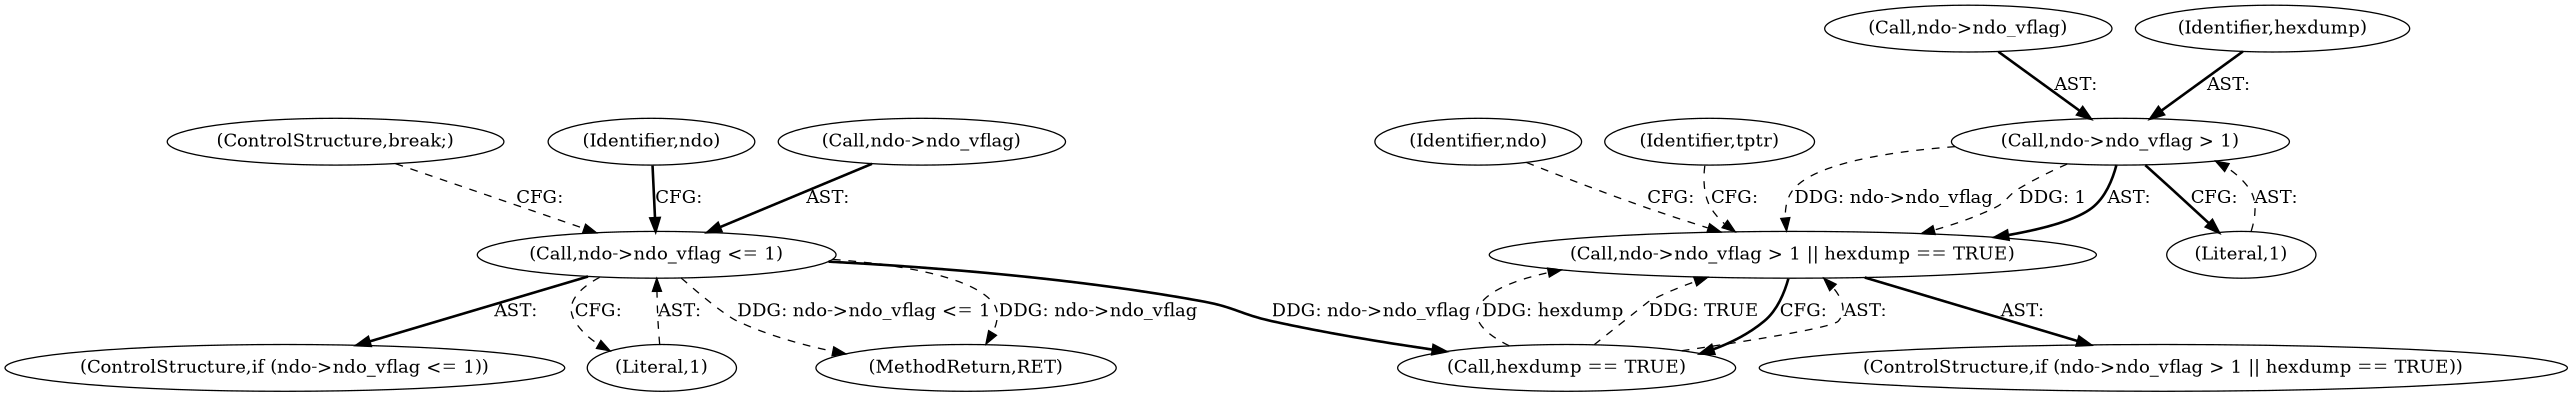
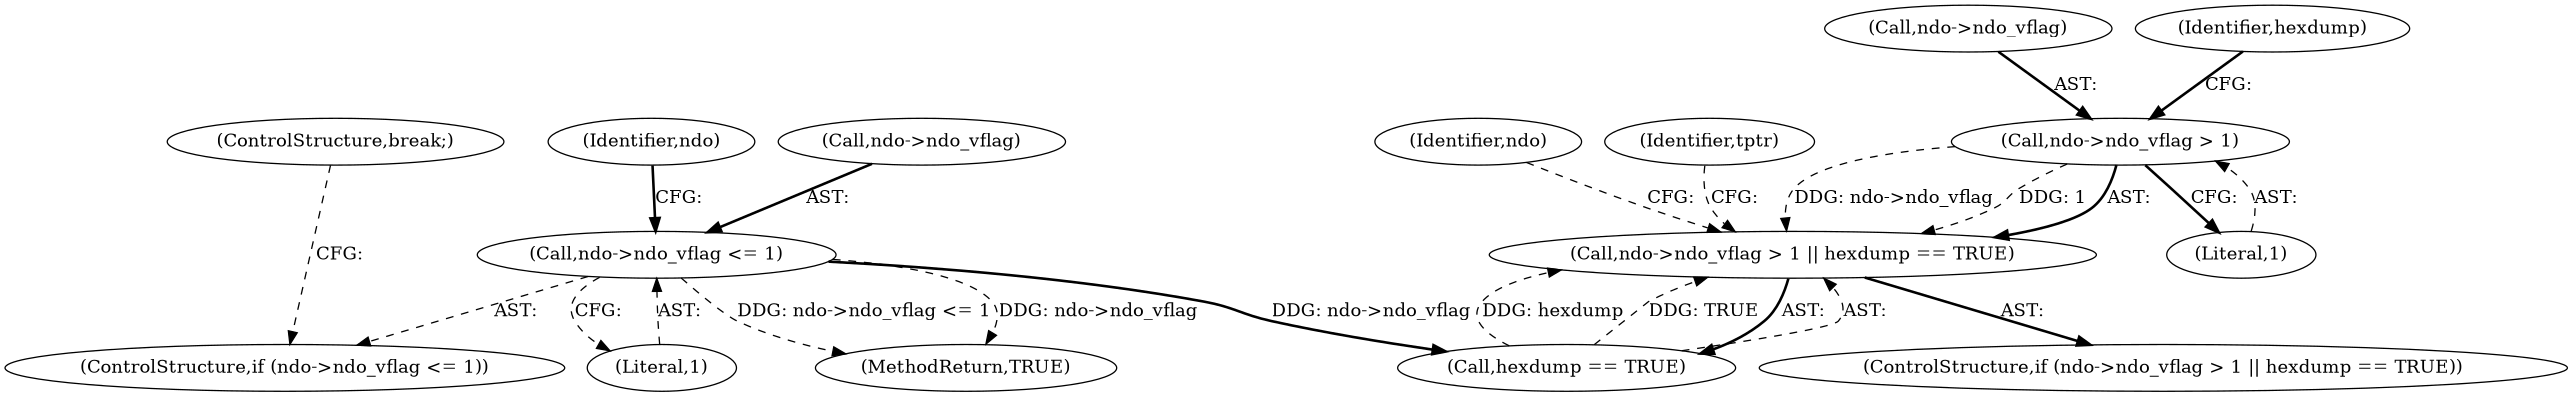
(2232, 85) -> (2232, 85)
(490, 196) -> (312, 248)
(479, 309) -> (479, 309)
(1806, 311) -> (1806, 311)
(966, 368) -> (966, 368)
